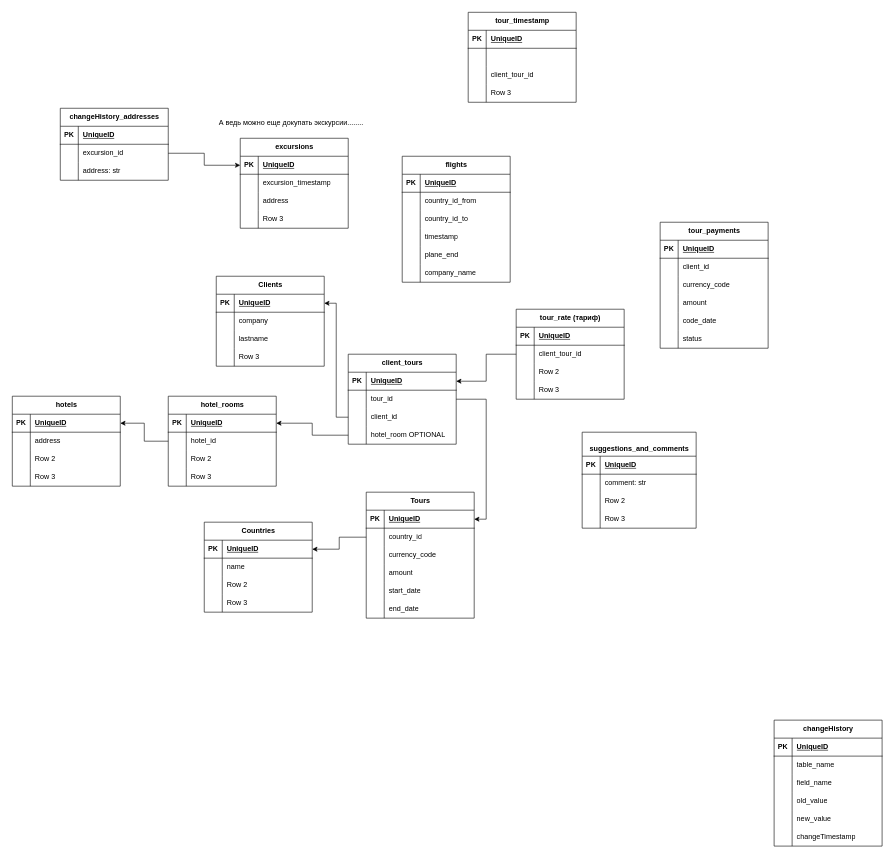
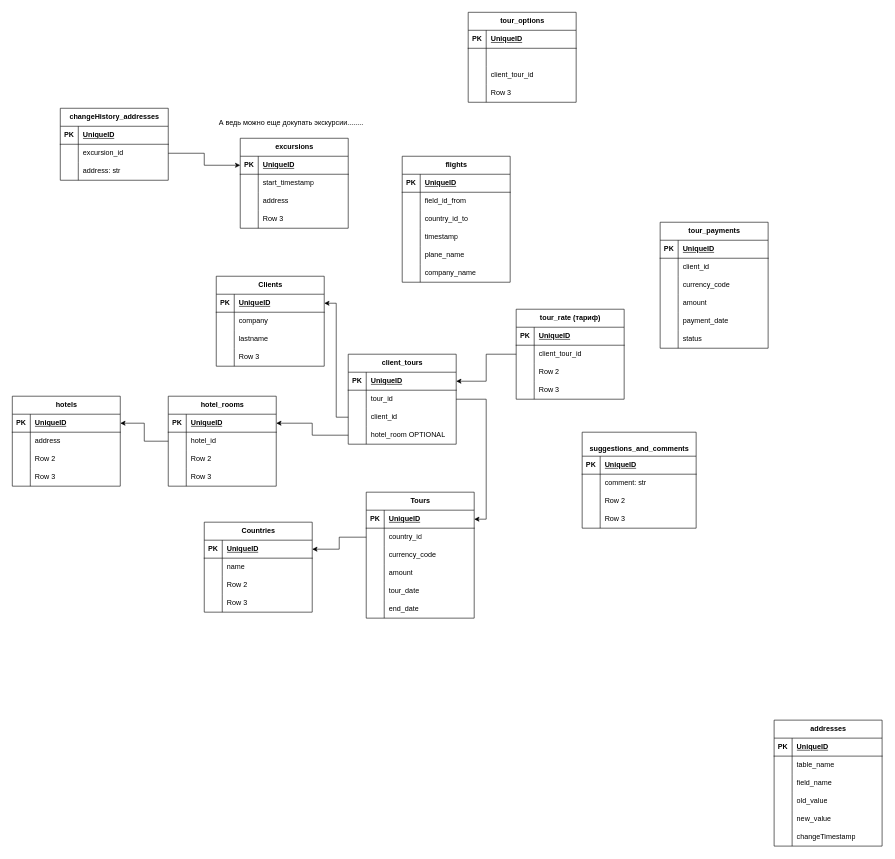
(523, 21) -> (523, 21)
(300, 183) -> (292, 183)
(454, 201) -> (449, 201)
(442, 255) -> (444, 255)
(701, 321) -> (707, 321)
(409, 591) -> (407, 591)
(829, 729) -> (829, 729)
